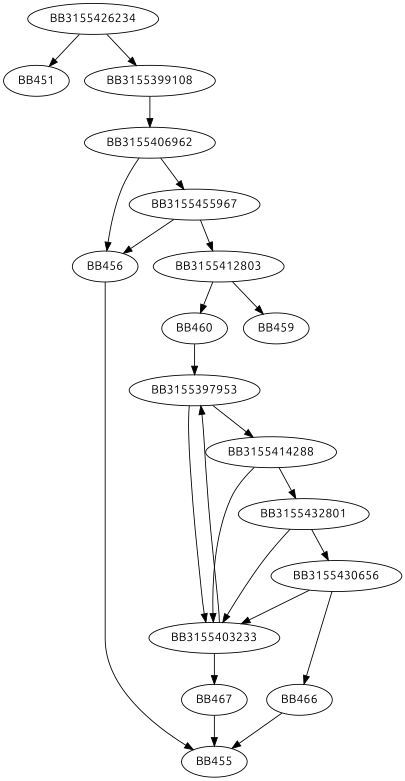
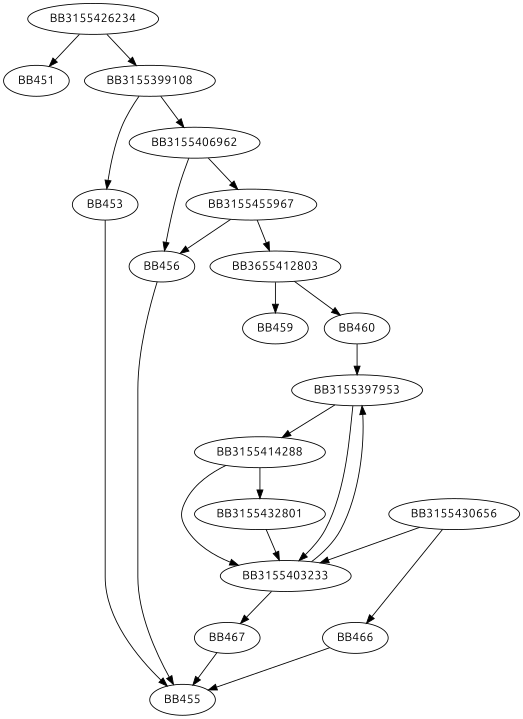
none -> (105, 205)
(219, 267) -> (275, 267)
(318, 541) -> none
